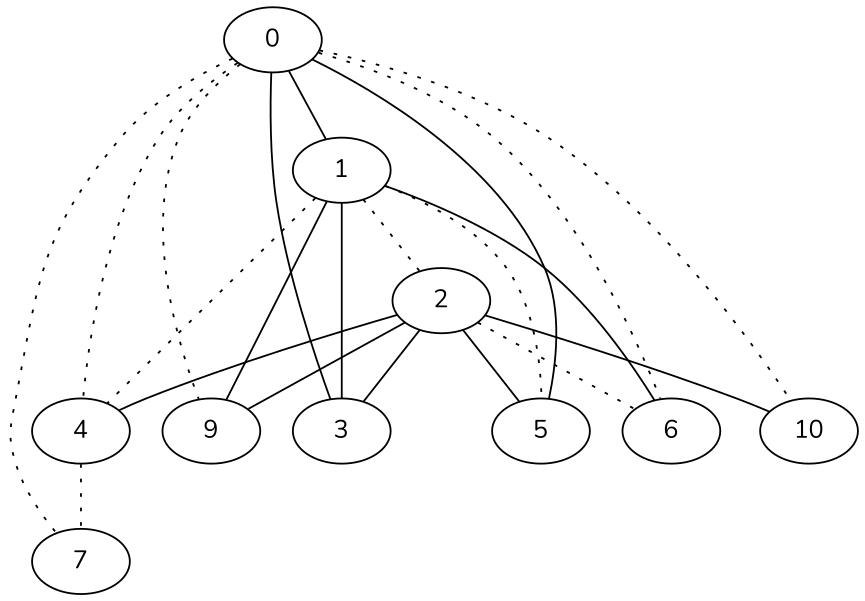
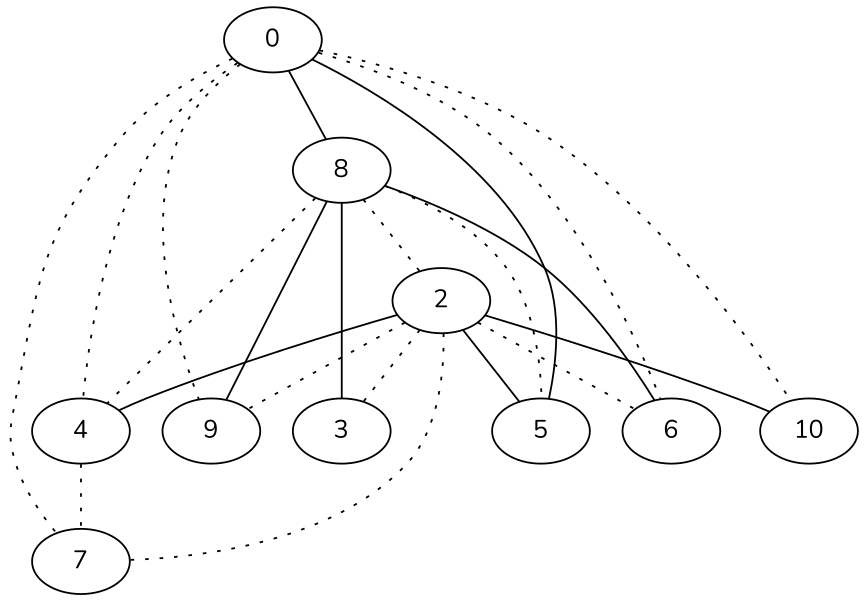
(342, 170) -> (342, 170)
(285, 247) -> none
(331, 364) -> (327, 366)
(392, 366) -> (392, 366)
none -> (342, 512)
